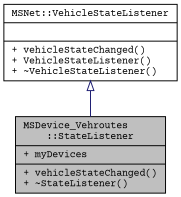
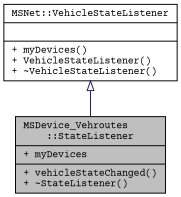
(79, 50) -> (50, 50)
